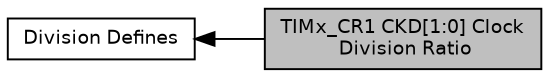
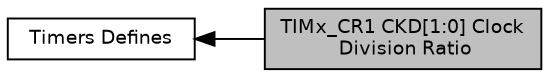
(101, 39) -> (101, 39)
